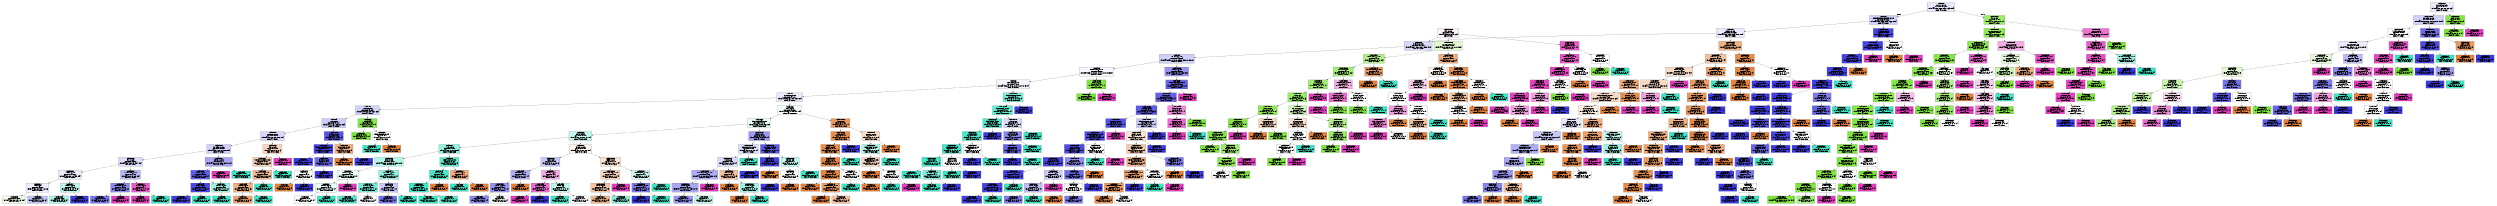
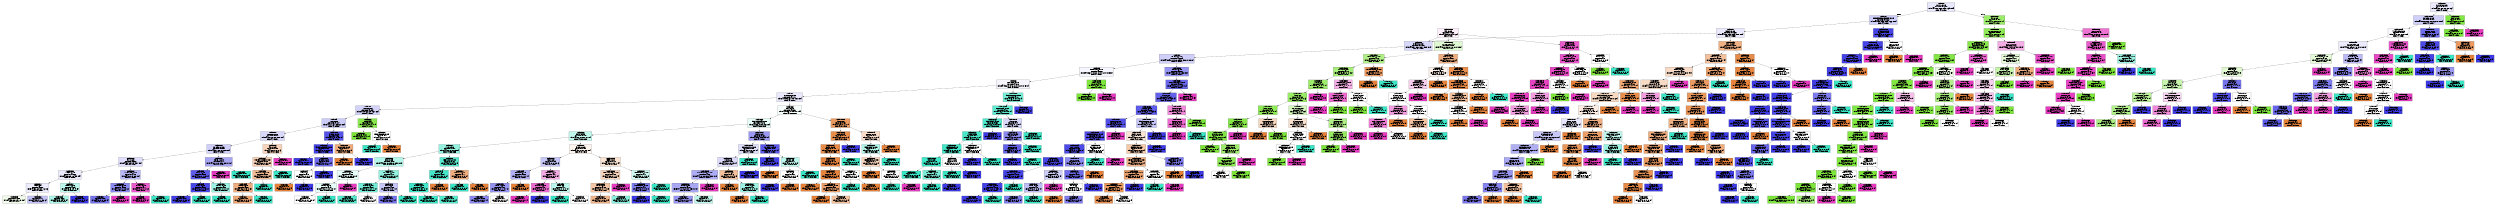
(2398, 49) -> (2398, 49)
